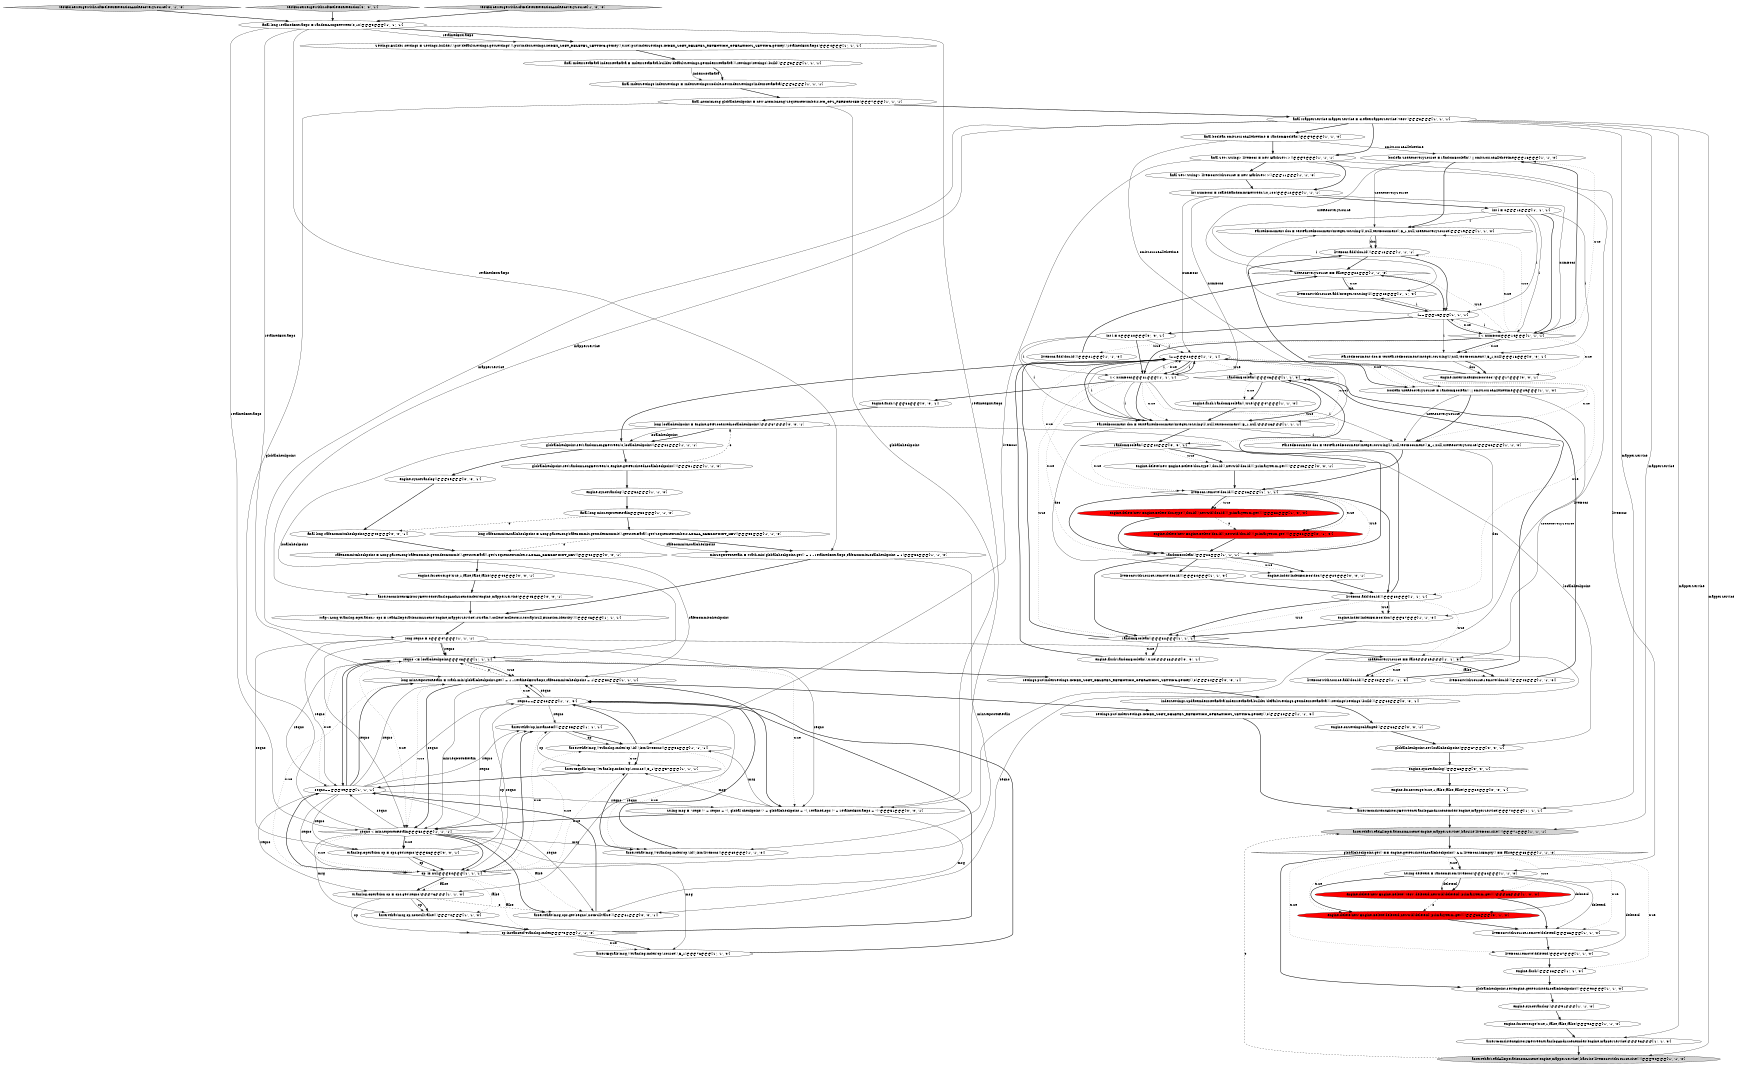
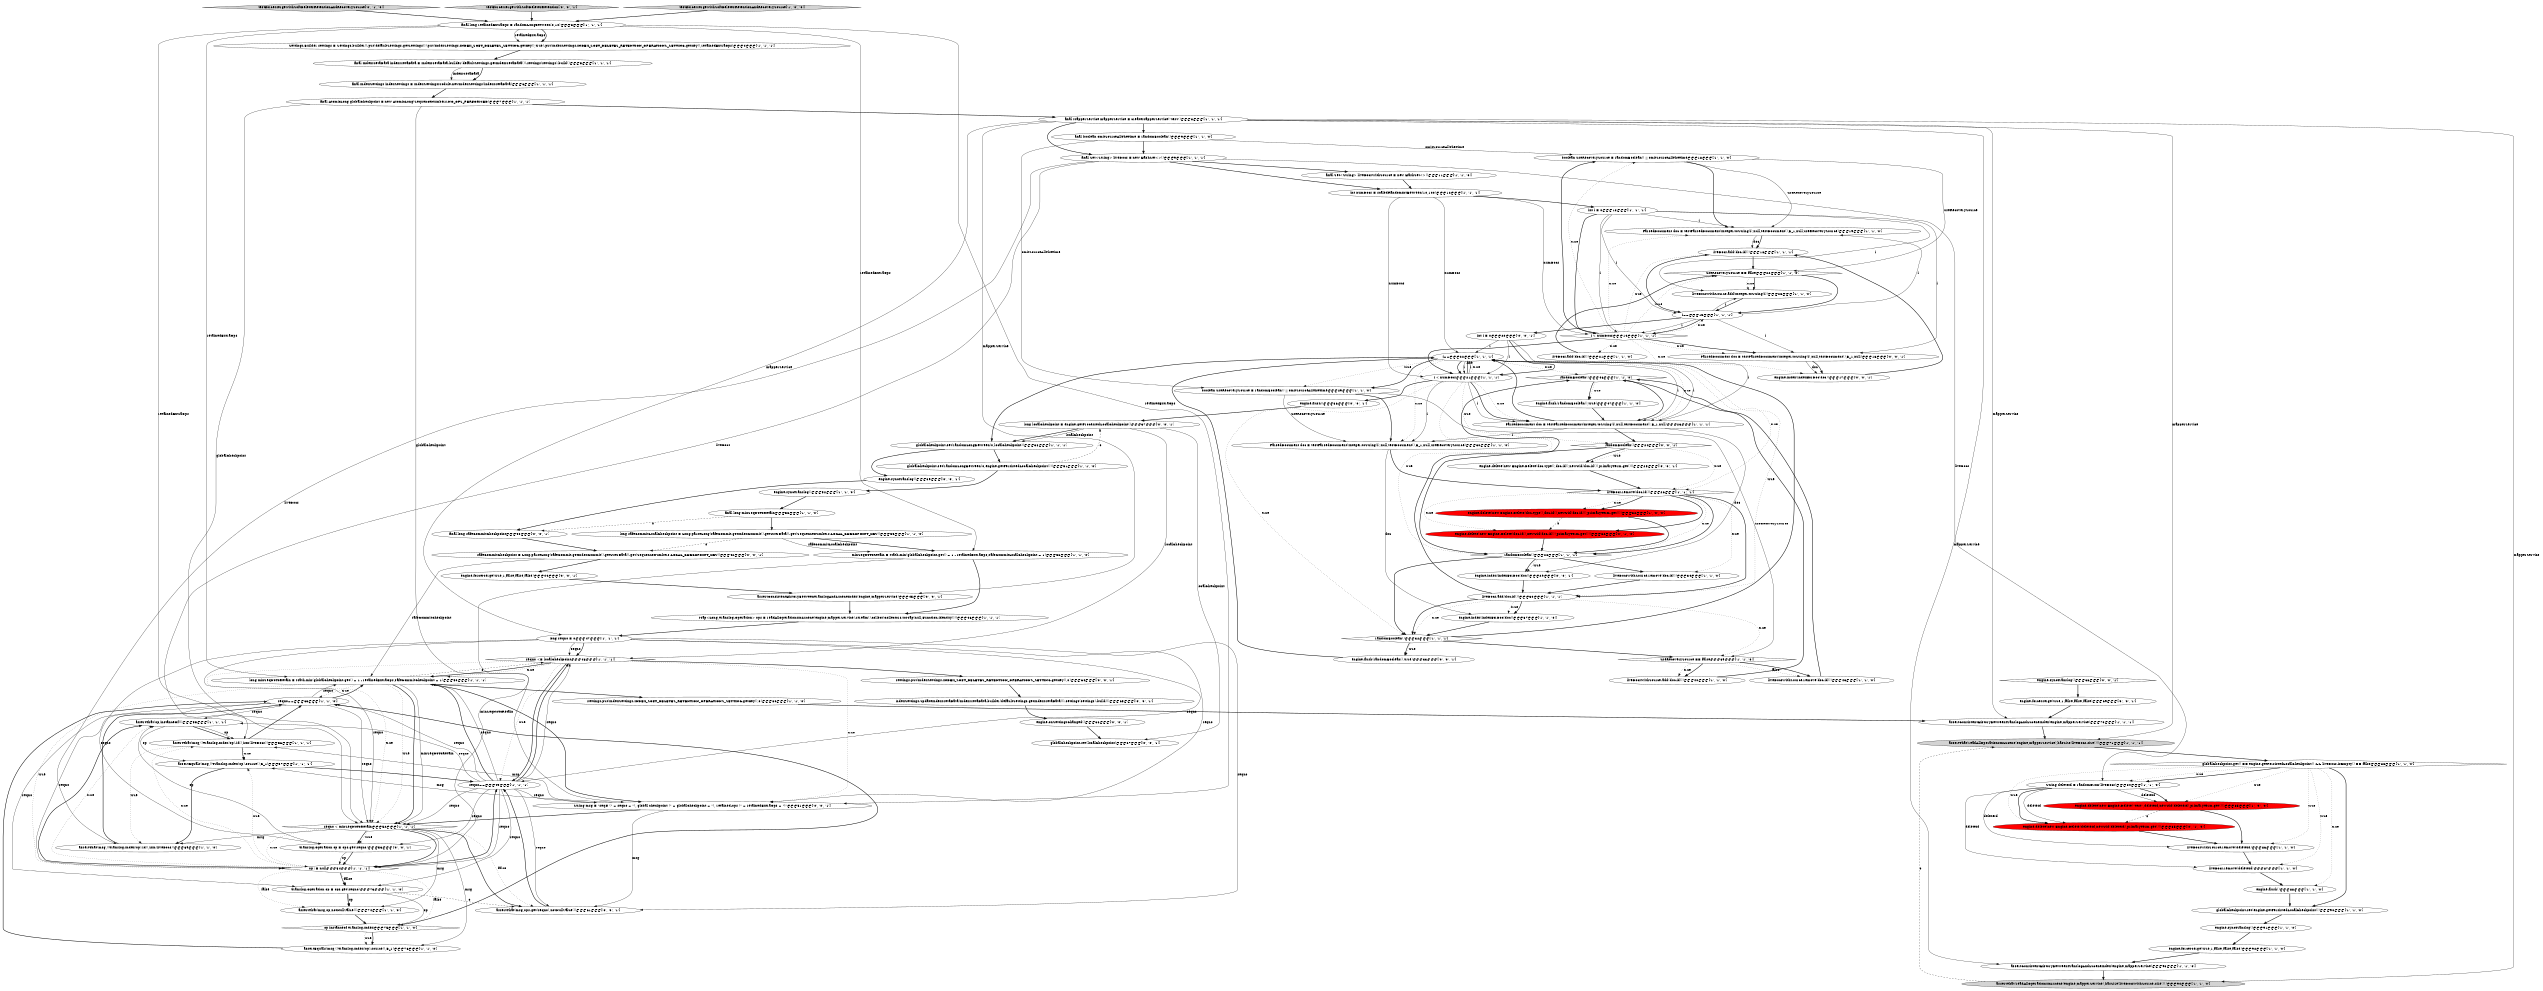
none -> (1732, 527)
(1450, 757) -> none
(374, 813) -> (442, 808)
